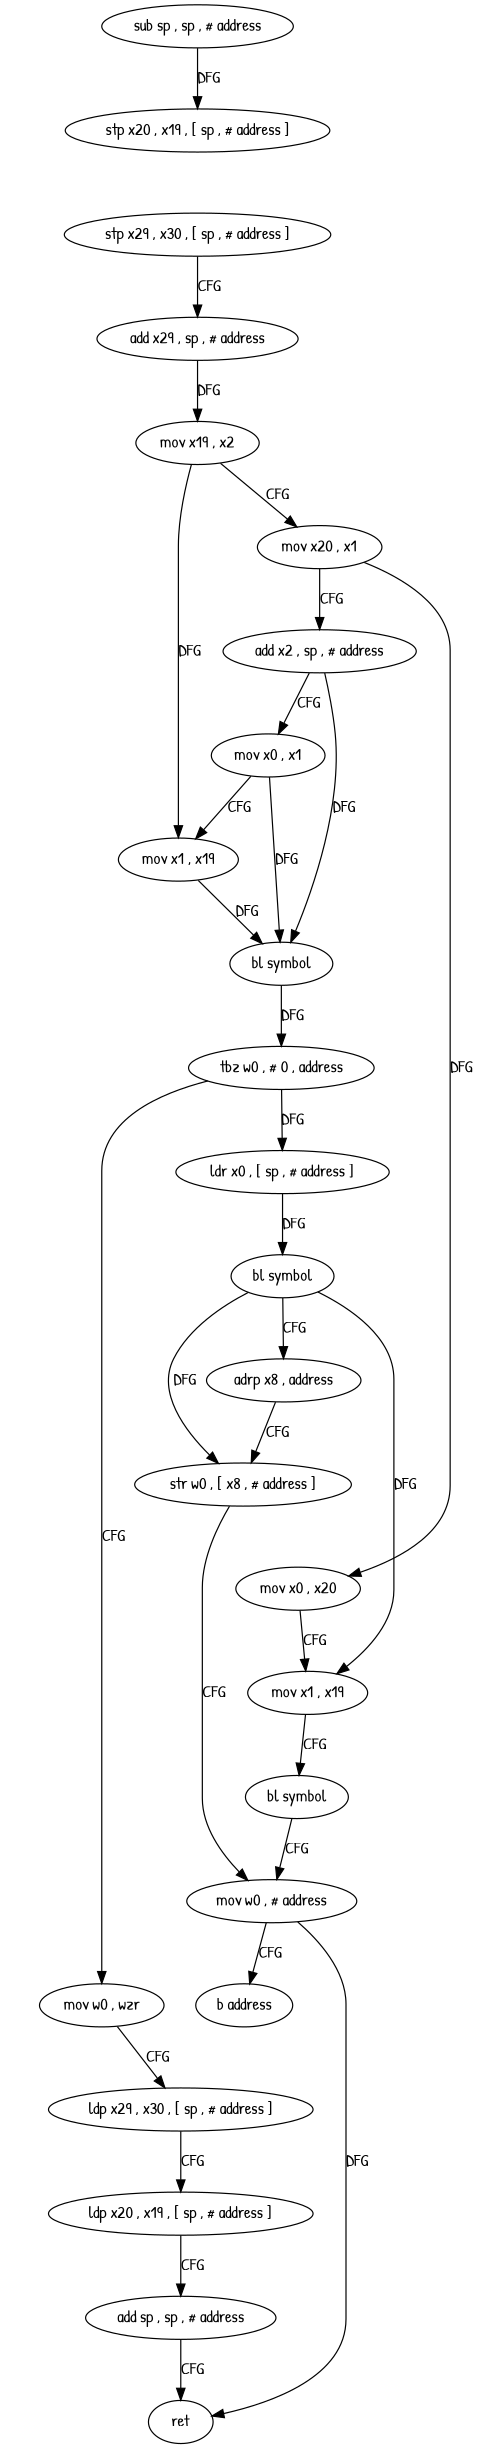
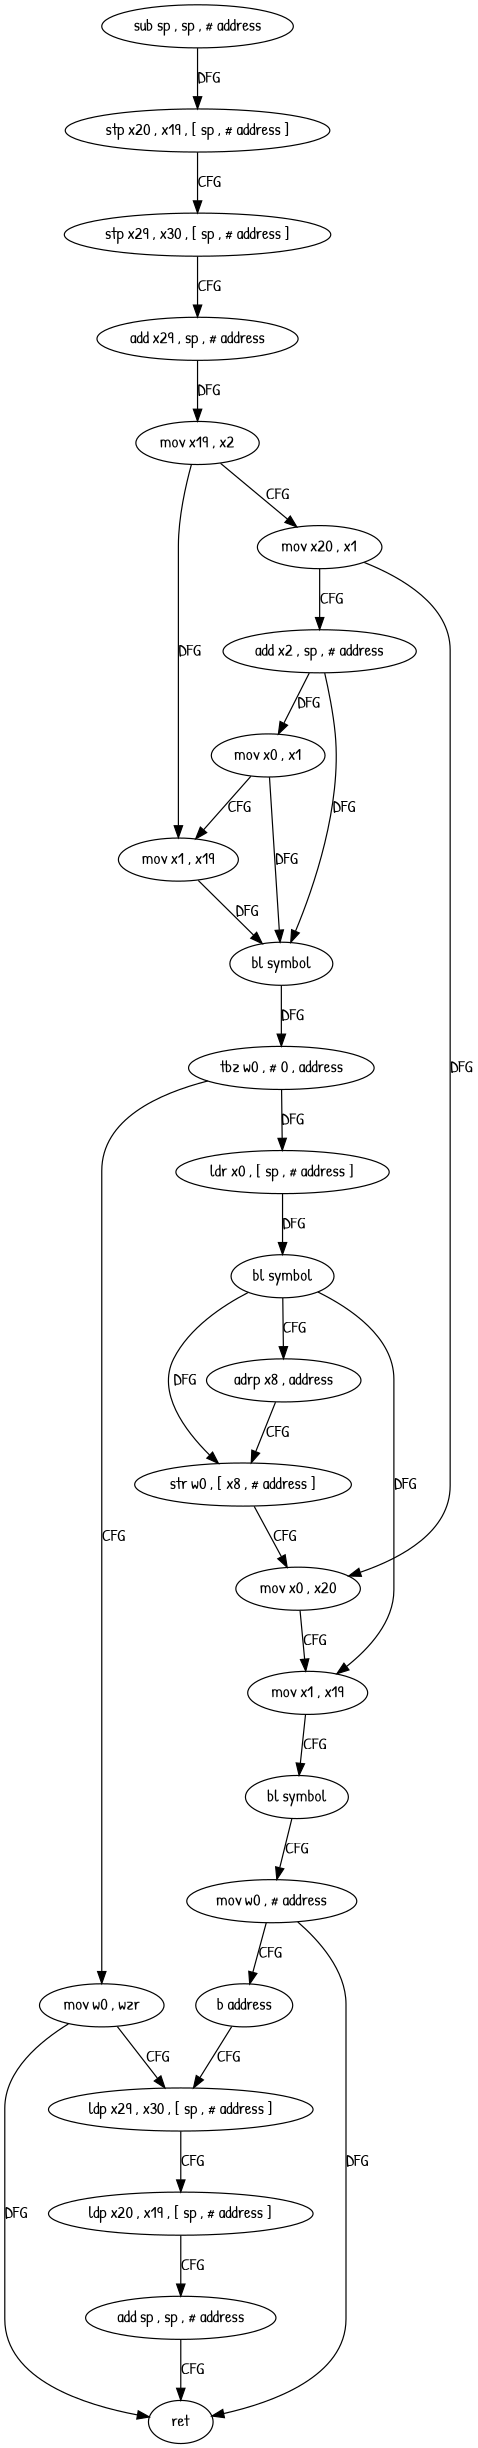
none -> (198, 177)
(309, 703) -> (309, 703)
(202, 1692) -> (268, 1531)
none -> (216, 2052)
none -> (5, 2247)
